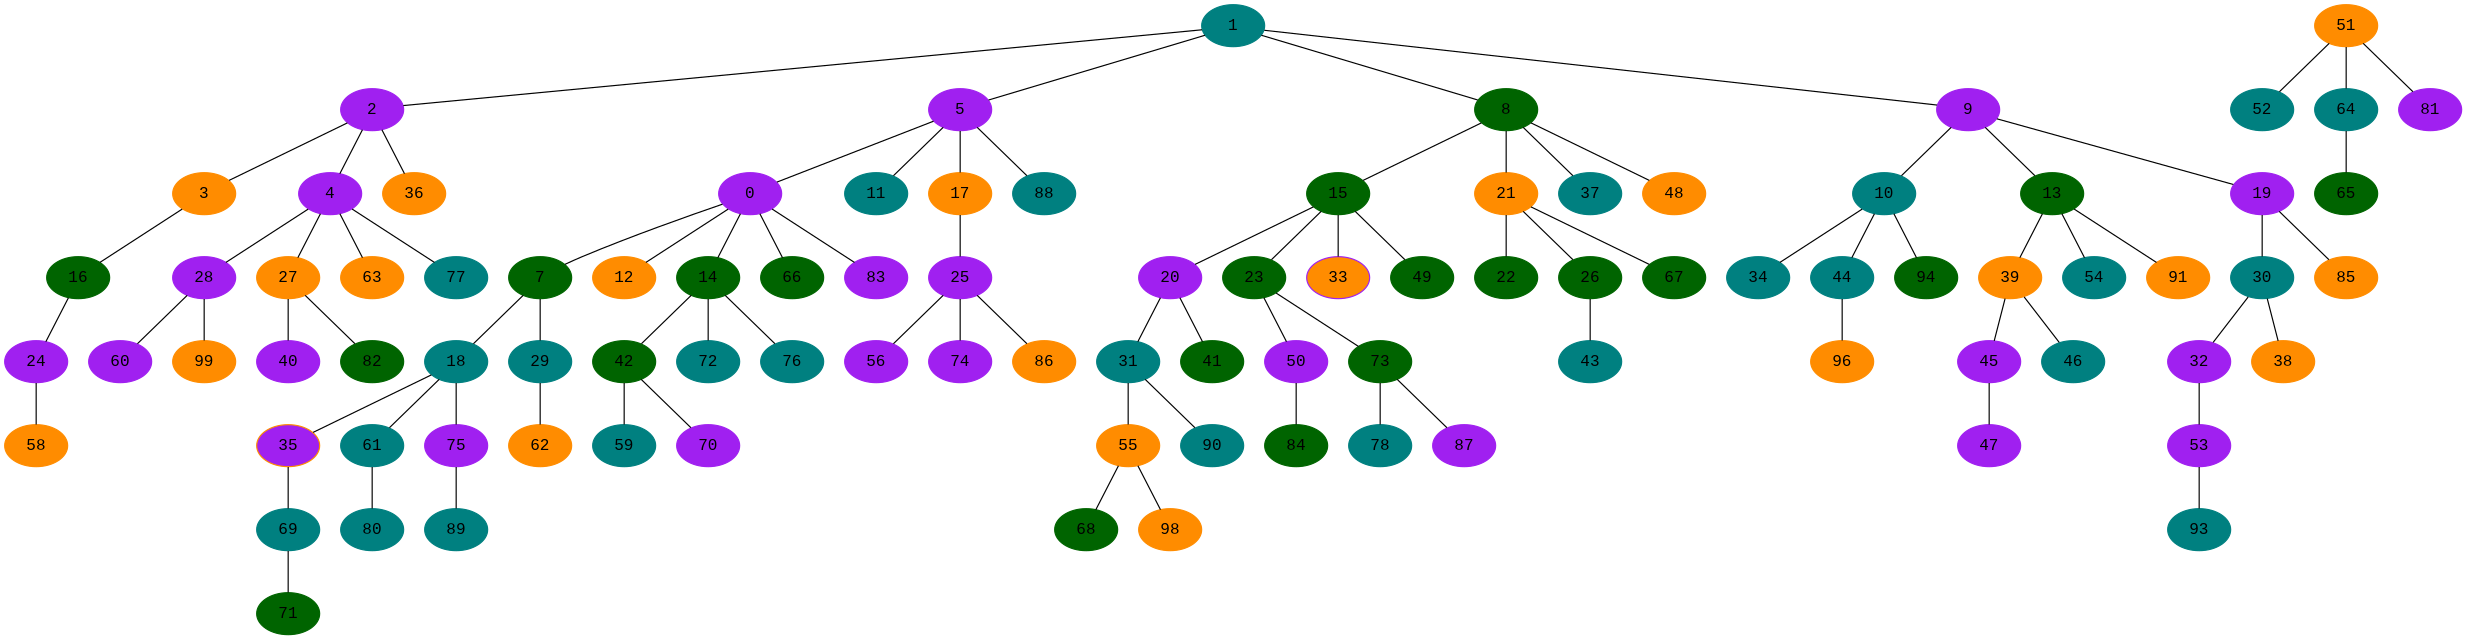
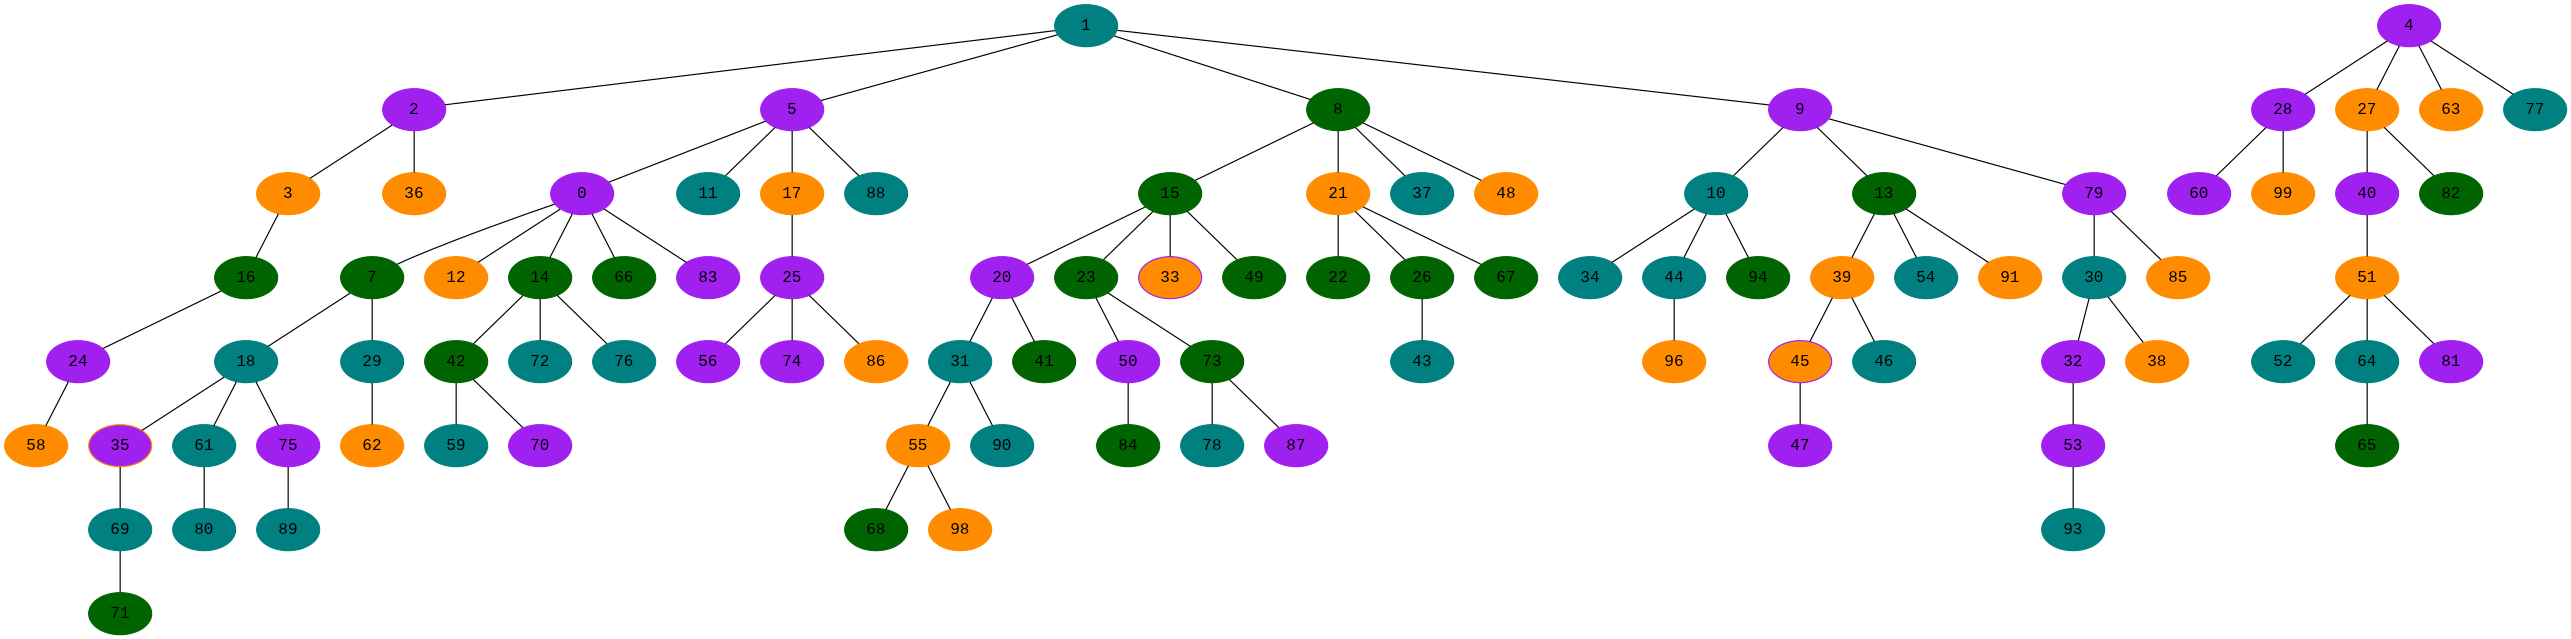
(351, 152) -> none
(2262, 194) -> (2094, 194)
none -> (2367, 236)
(1989, 362) -> (1800, 362)
